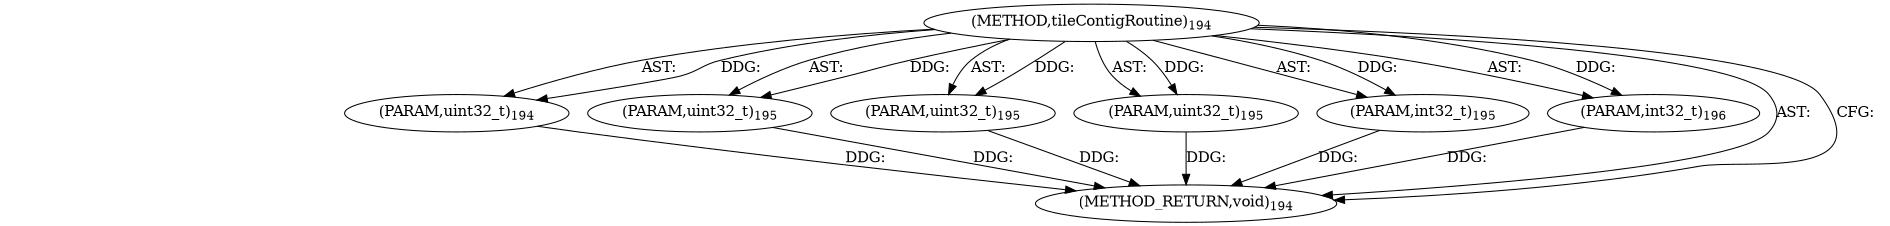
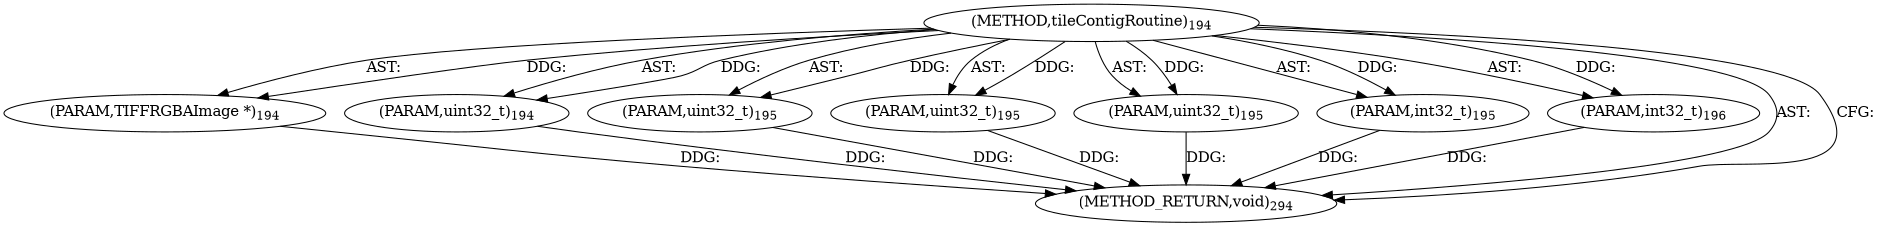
none -> (165, 113)
(1282, 202) -> (1282, 202)
